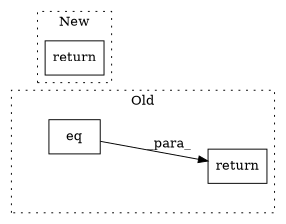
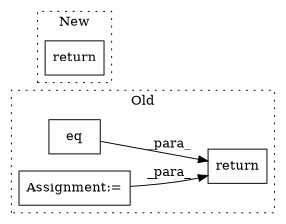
none -> (75, 188)
